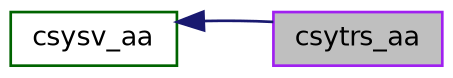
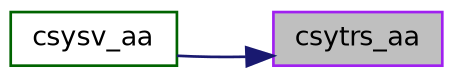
(239, 21) -> (211, 57)
